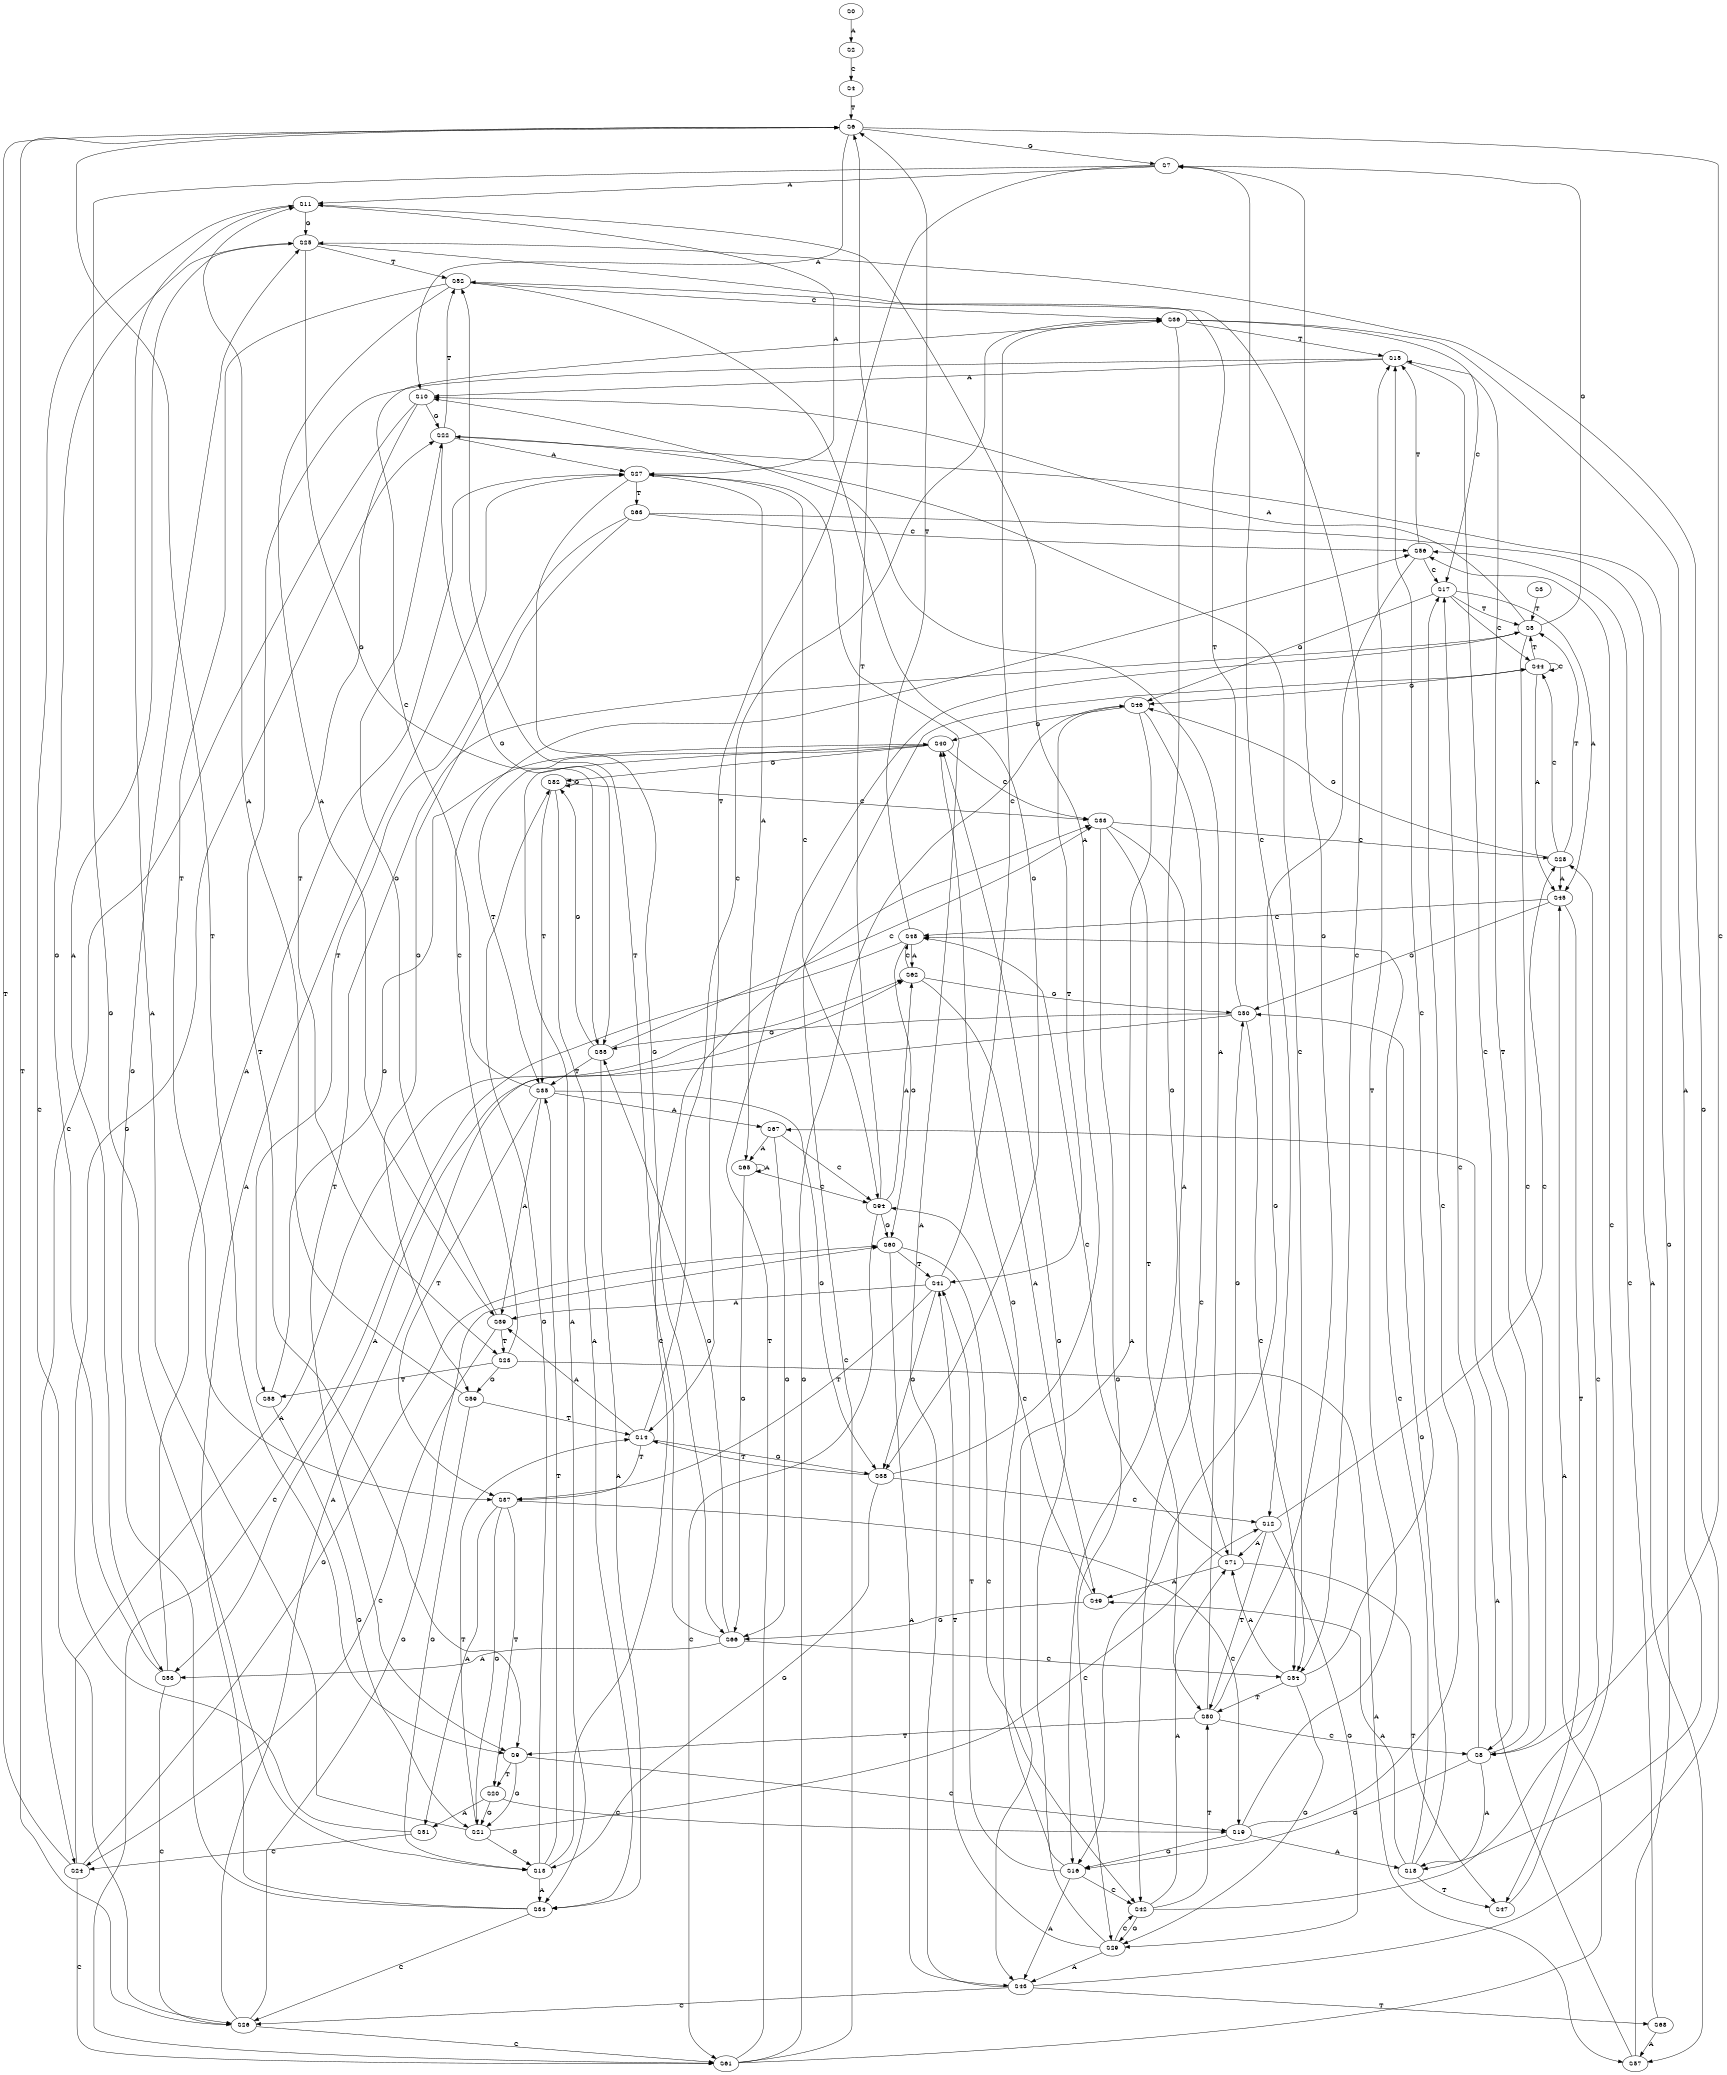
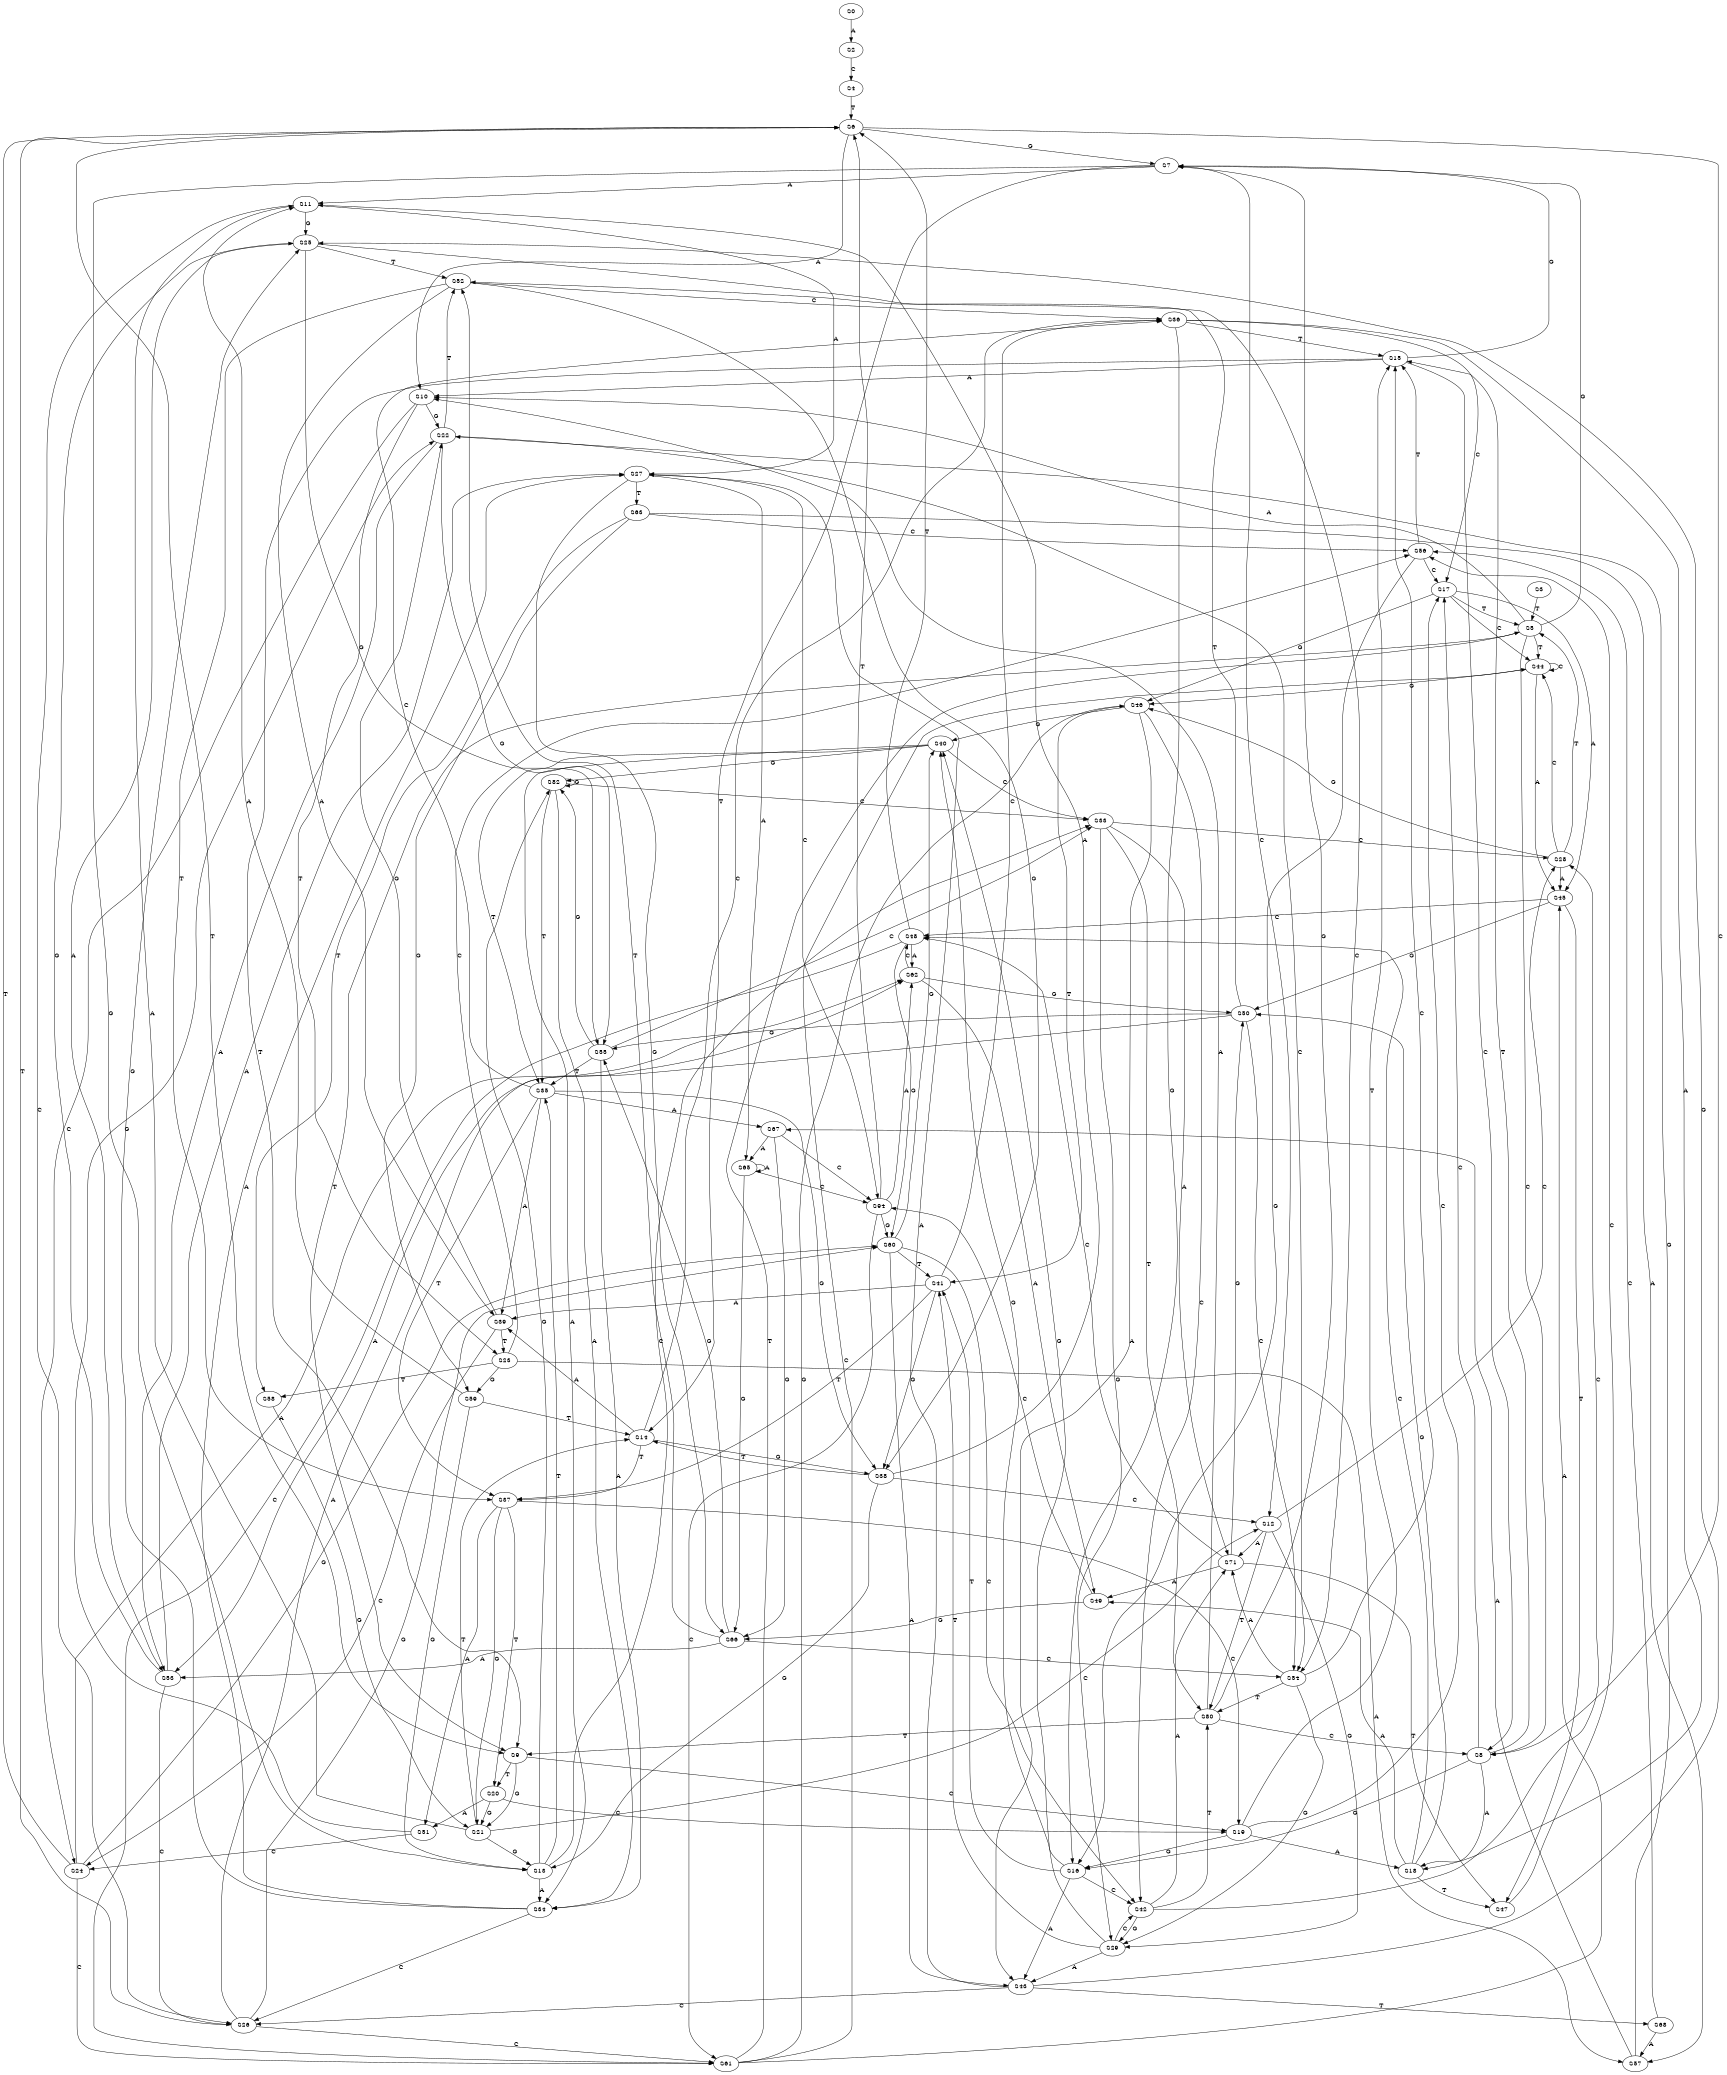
none -> (1503, 182)
(538, 454) -> (220, 1038)
(1532, 650) -> (1537, 645)
(433, 882) -> (928, 998)
